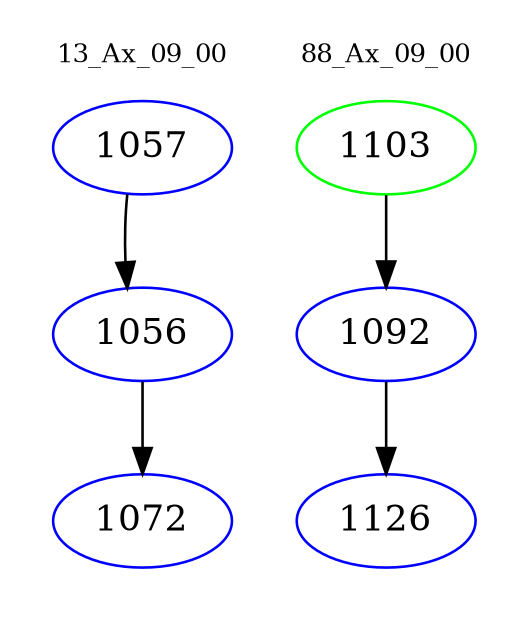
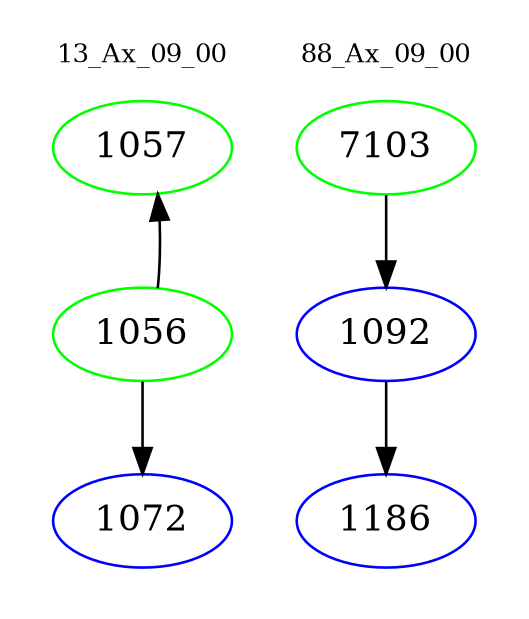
(143, 148) -> (143, 148)
(386, 148) -> (386, 148)
(125, 228) -> (160, 254)
(143, 334) -> (143, 334)
(386, 521) -> (386, 521)
